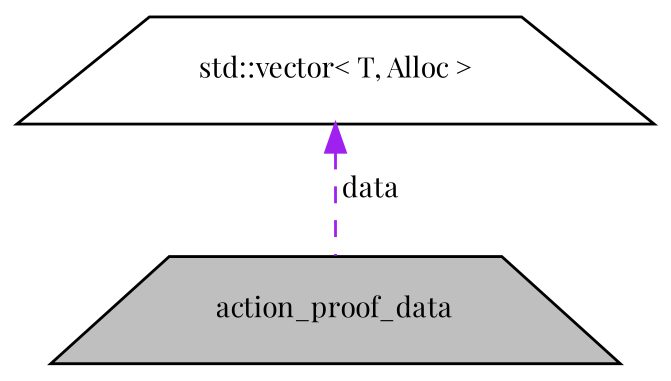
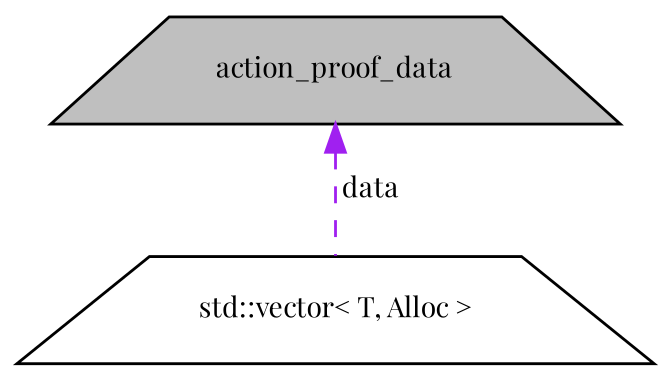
(336, 204) -> (336, 204)
